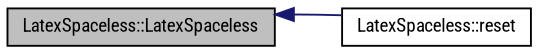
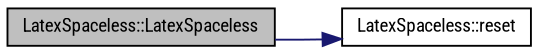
(318, 15) -> (299, 40)
